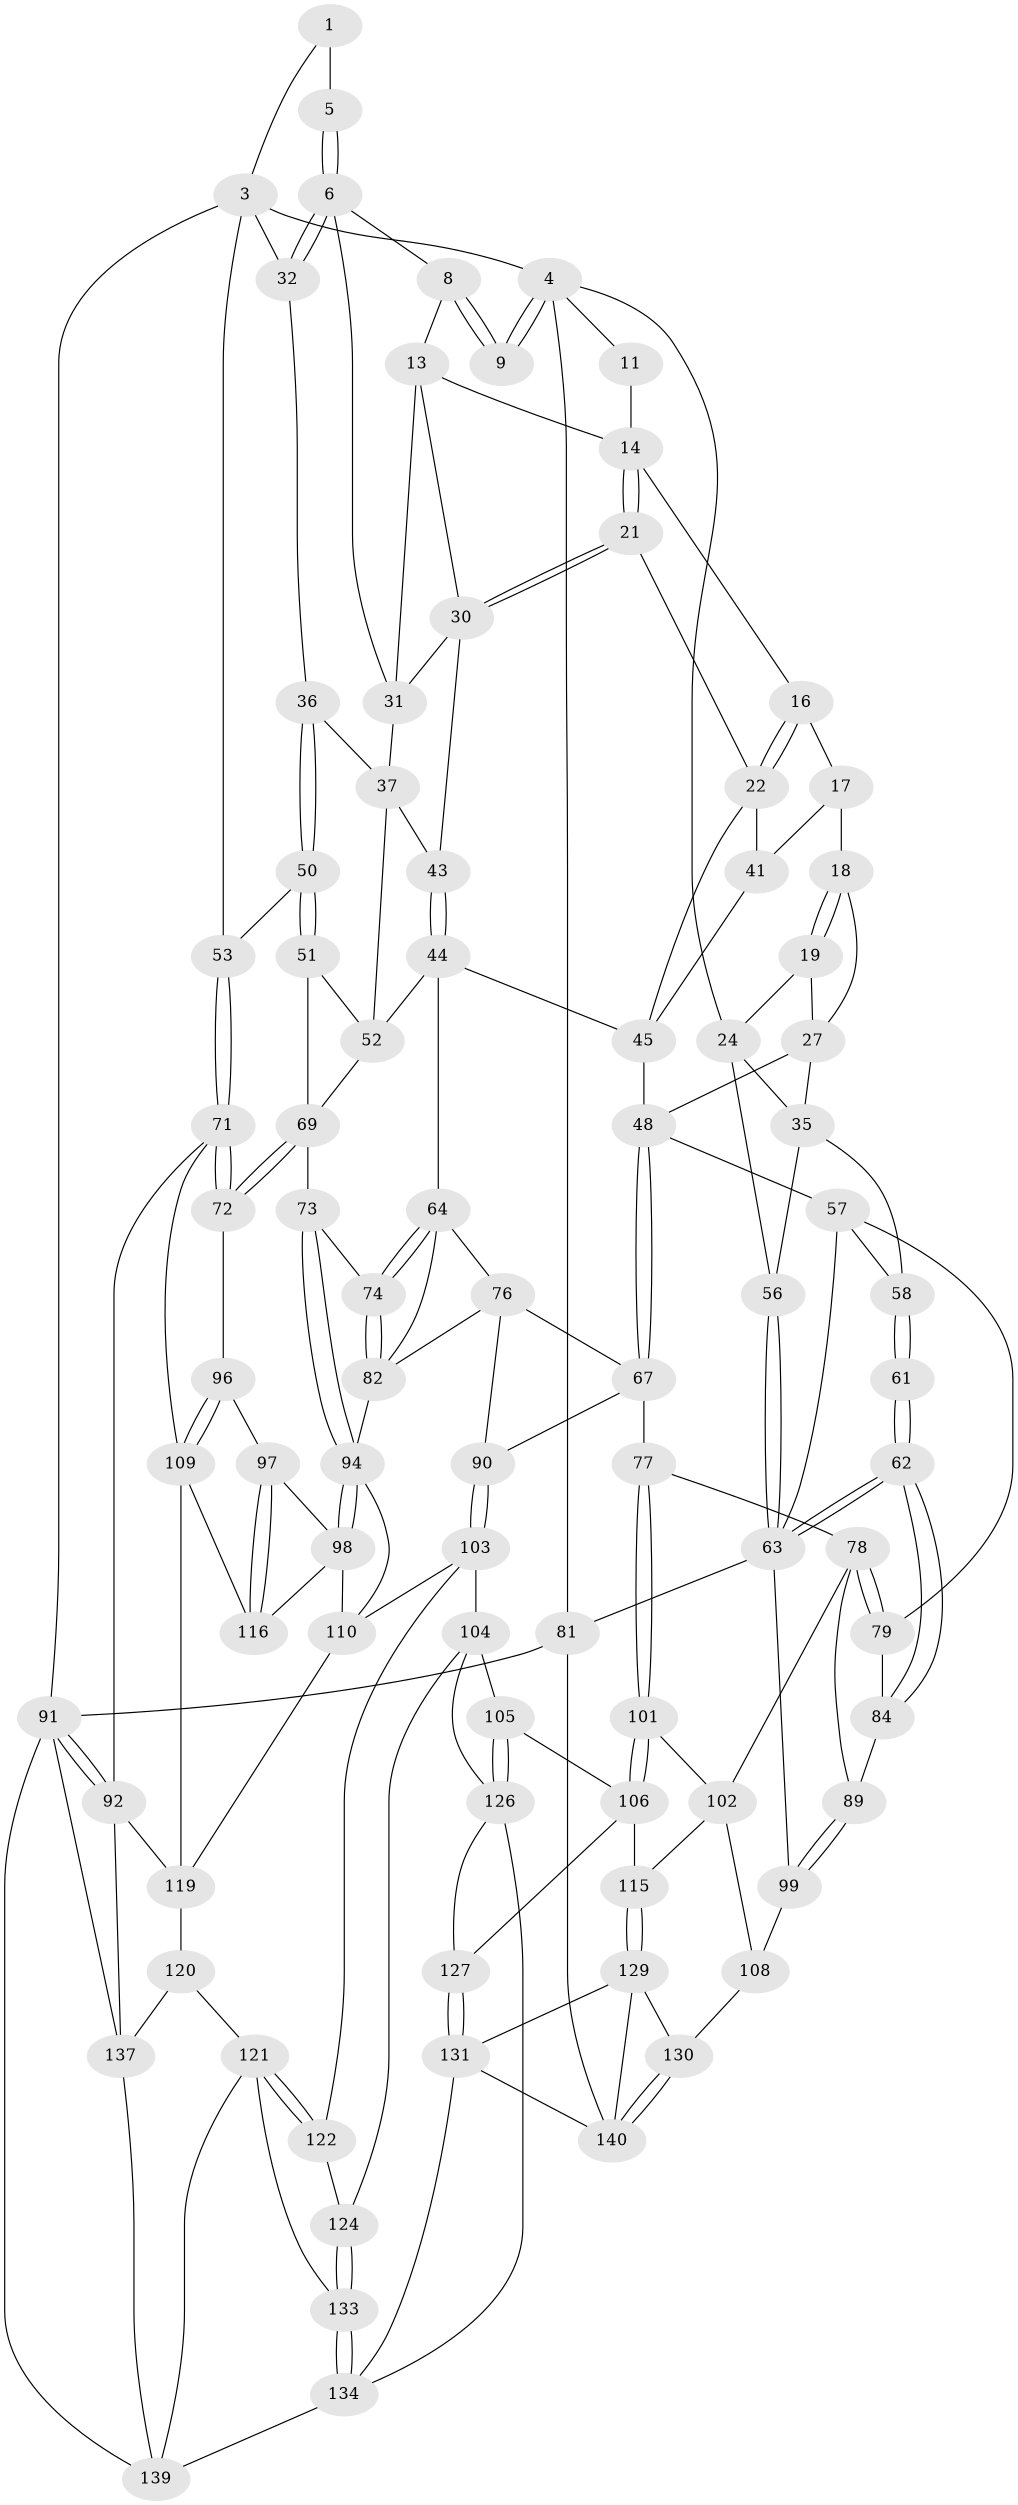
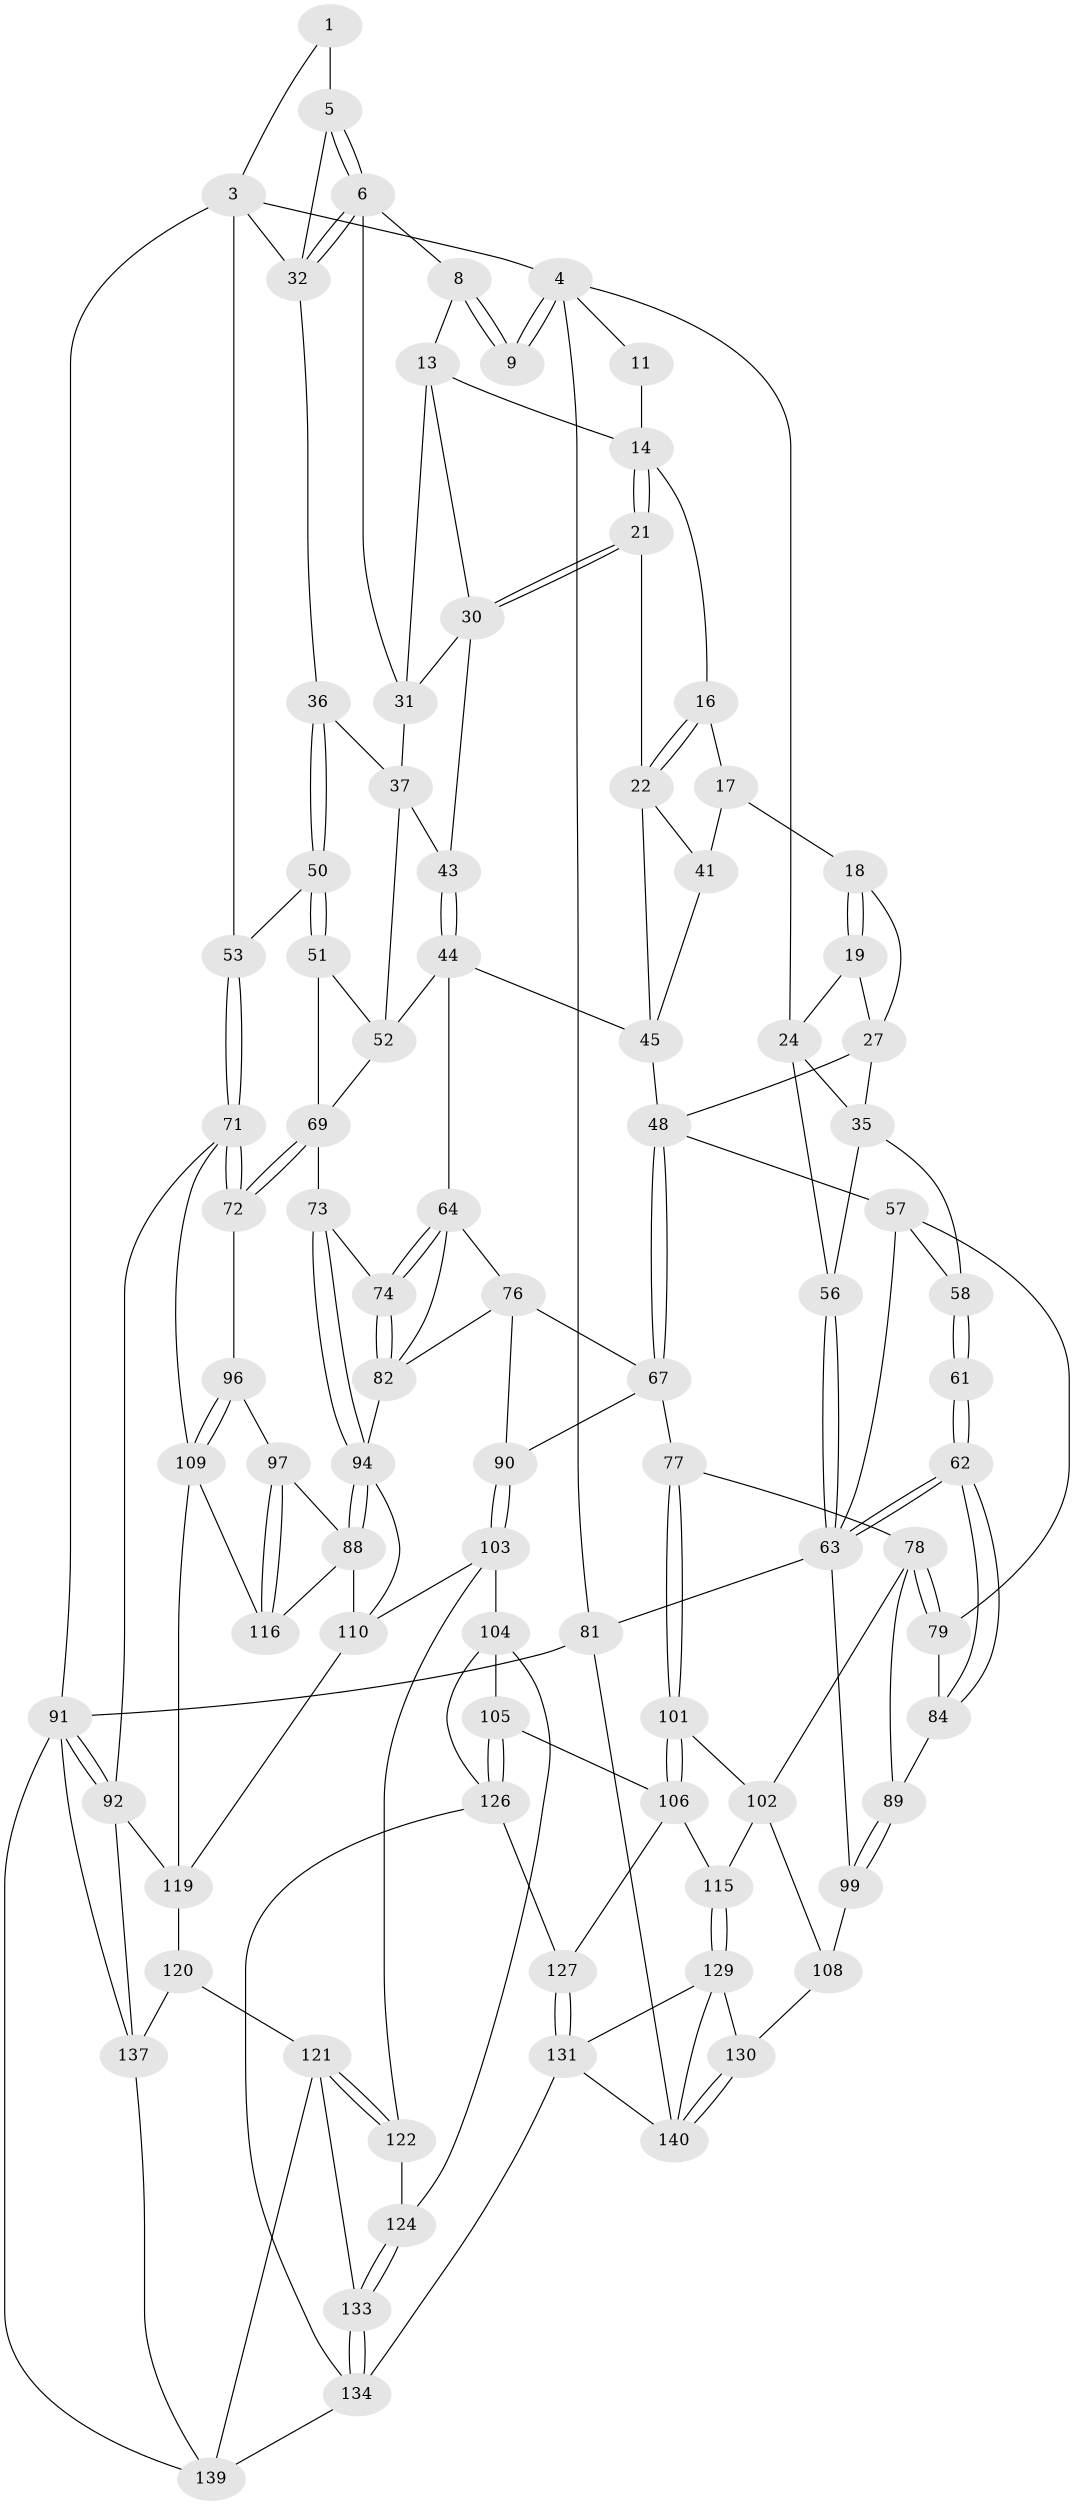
none -> (314, 195)
(343, 1549) -> (354, 1549)
